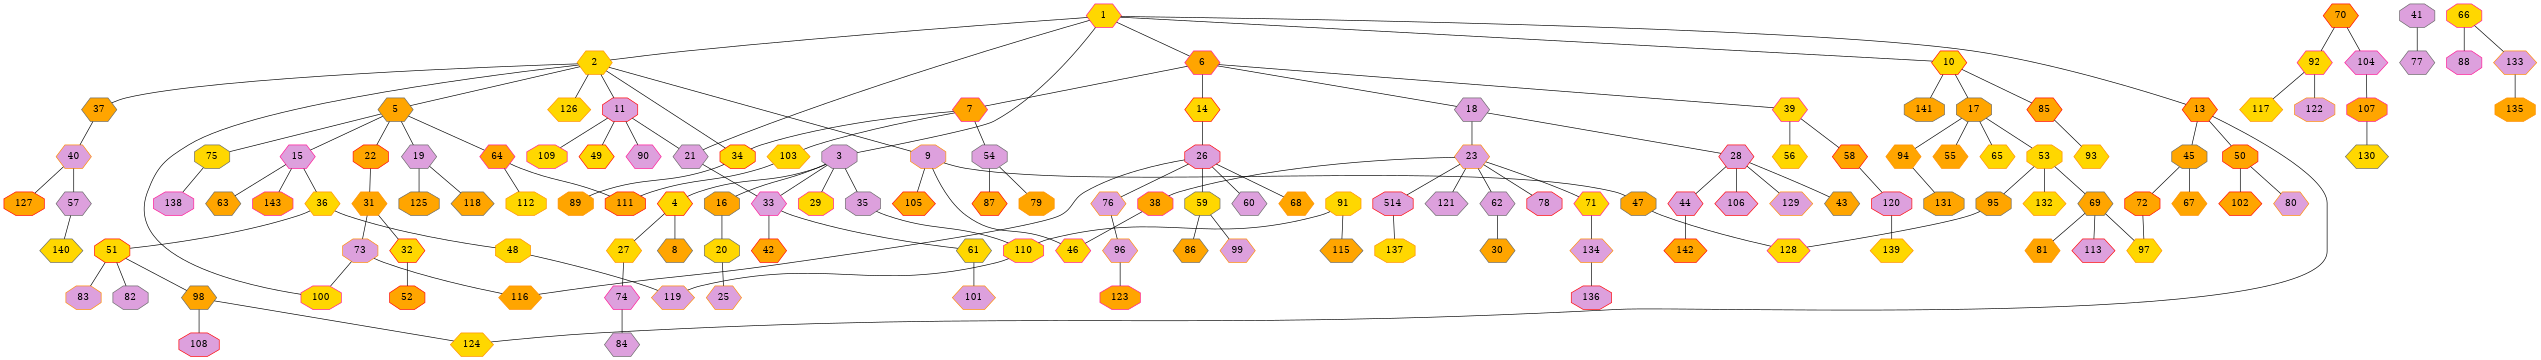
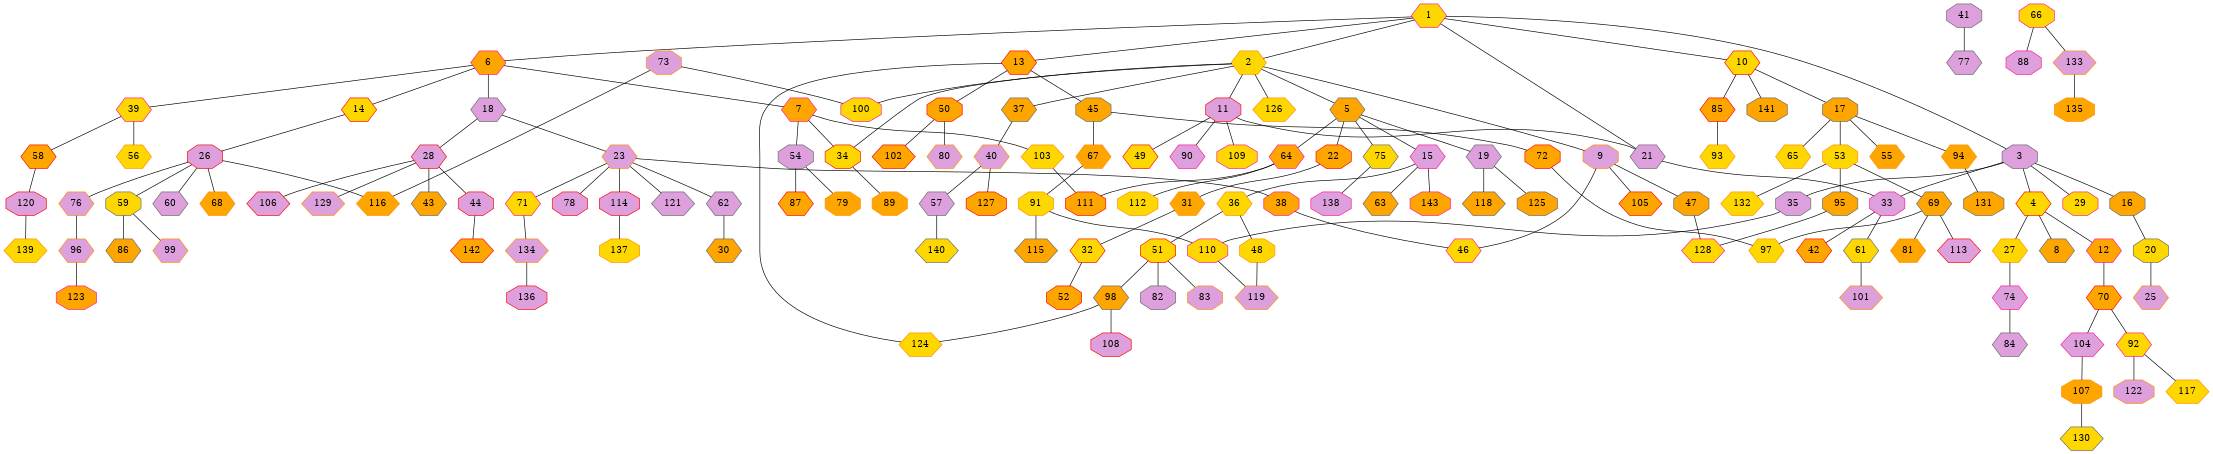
(2367, 110) -> (2082, 392)
(212, 157) -> (1381, 157)
none -> (1061, 183)
(769, 204) -> (1887, 204)
(1393, 204) -> (619, 204)
(1685, 204) -> (476, 204)
(365, 227) -> none
none -> (2104, 251)
